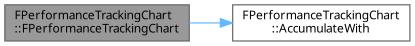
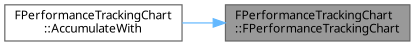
(205, 23) -> (198, 23)
